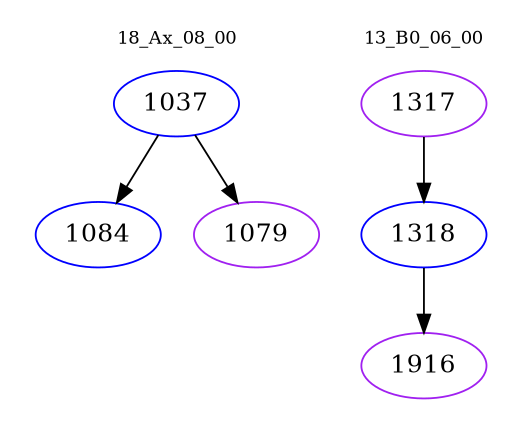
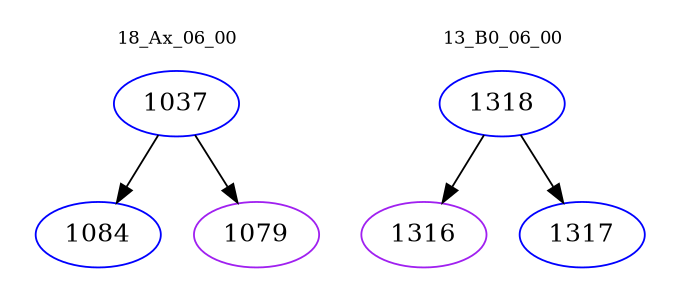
(177, 39) -> (177, 39)
(424, 104) -> (582, 235)
(424, 160) -> (537, 161)
(424, 366) -> (424, 235)
